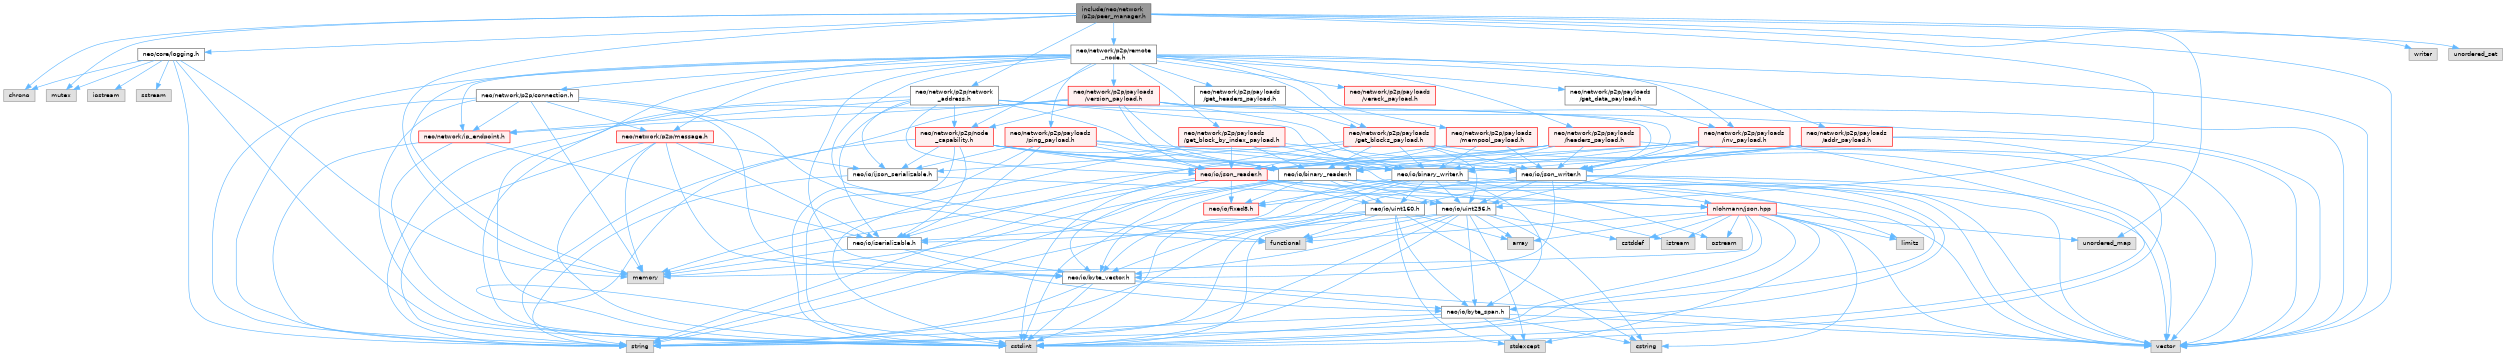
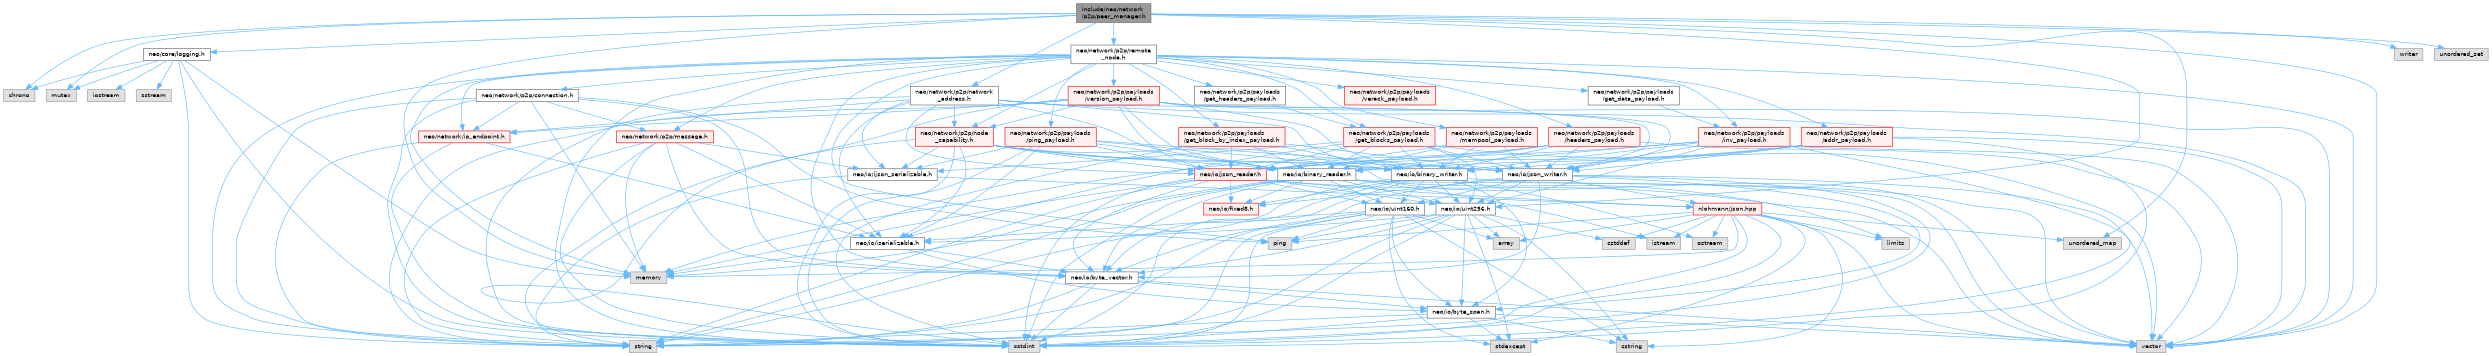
(1286, 243) -> (1280, 243)
